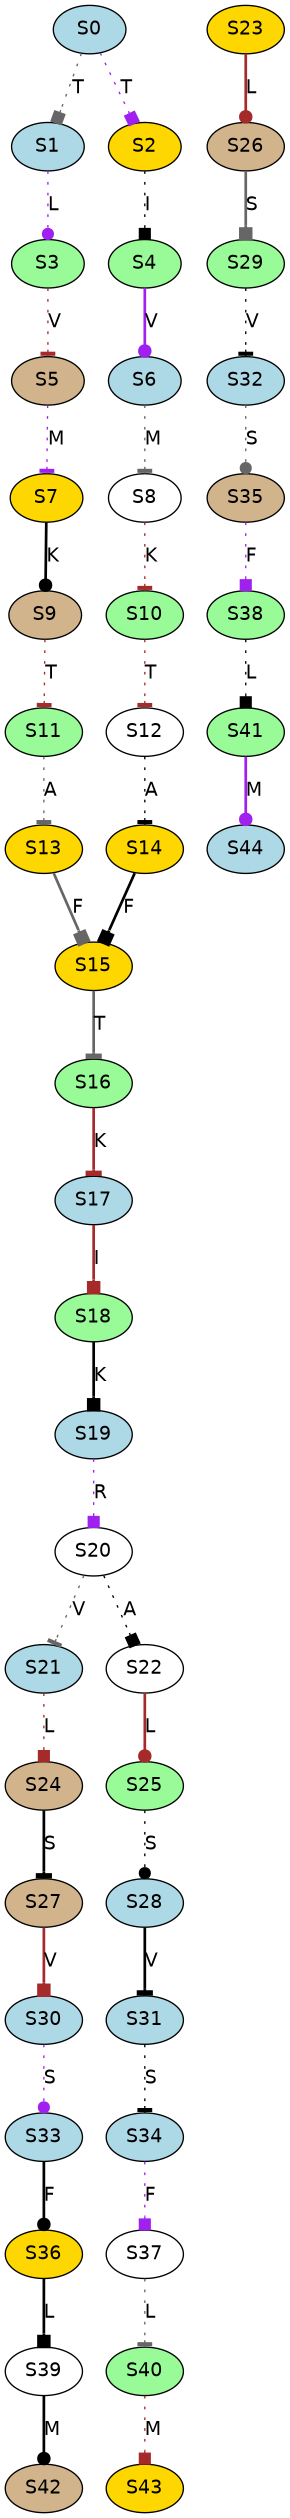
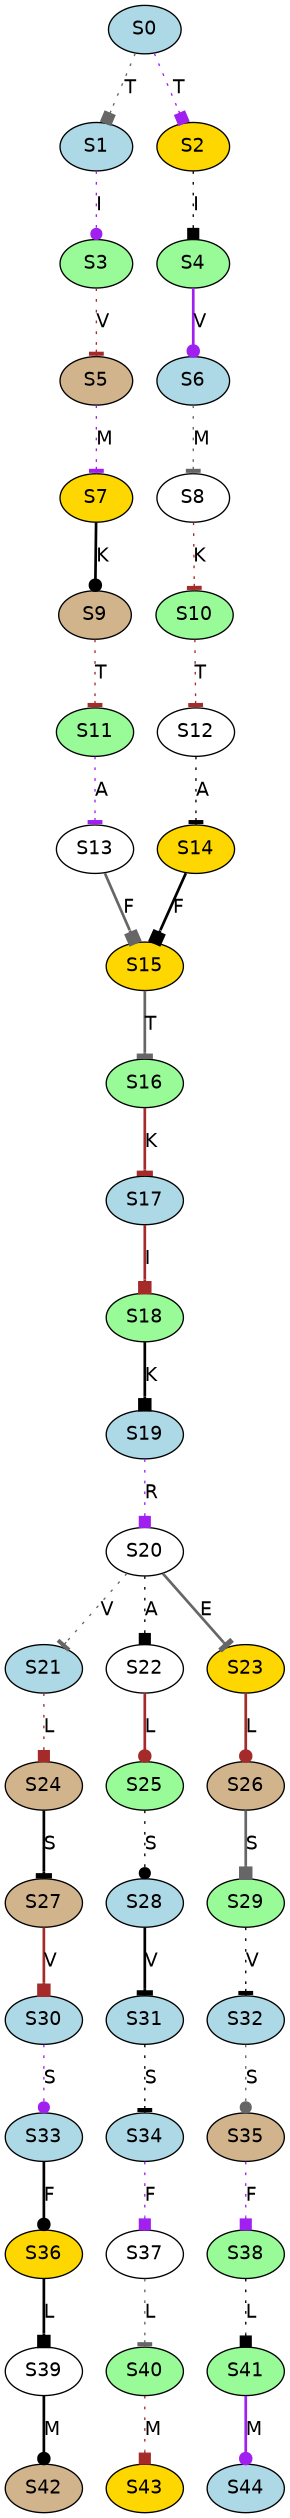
(53, 205) -> (100, 205)
(44, 787) -> (95, 787)
(44, 849) -> (95, 849)
none -> (193, 1608)
